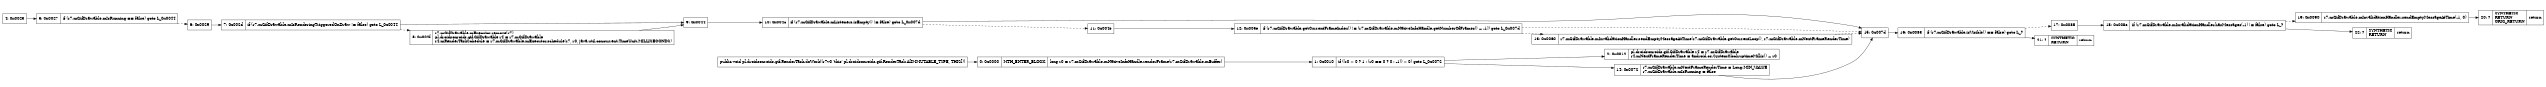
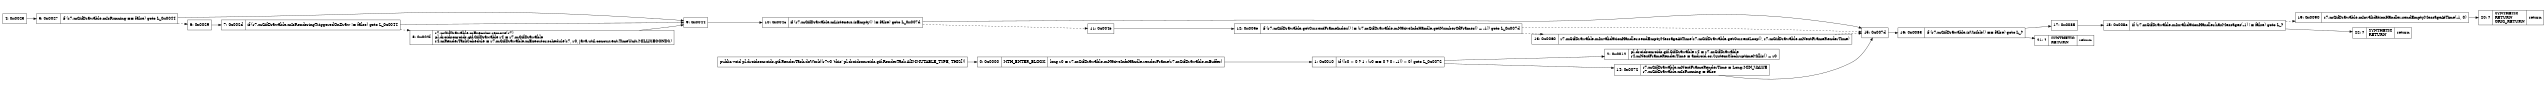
none -> (429, 12)
(2037, 27) -> (2037, 27)
